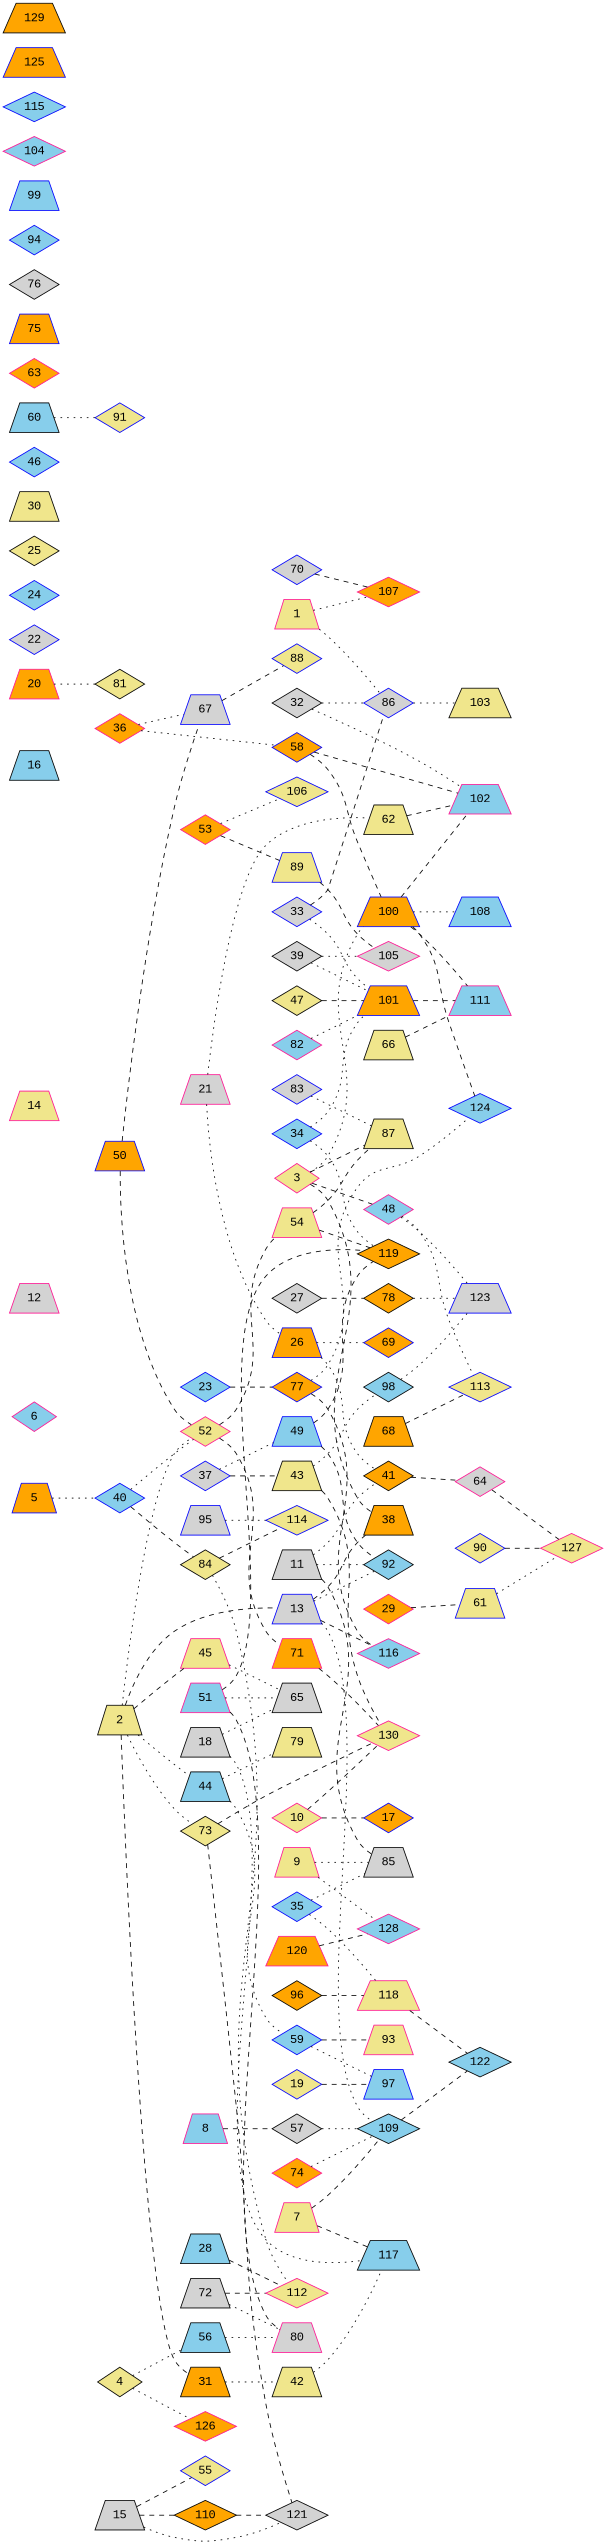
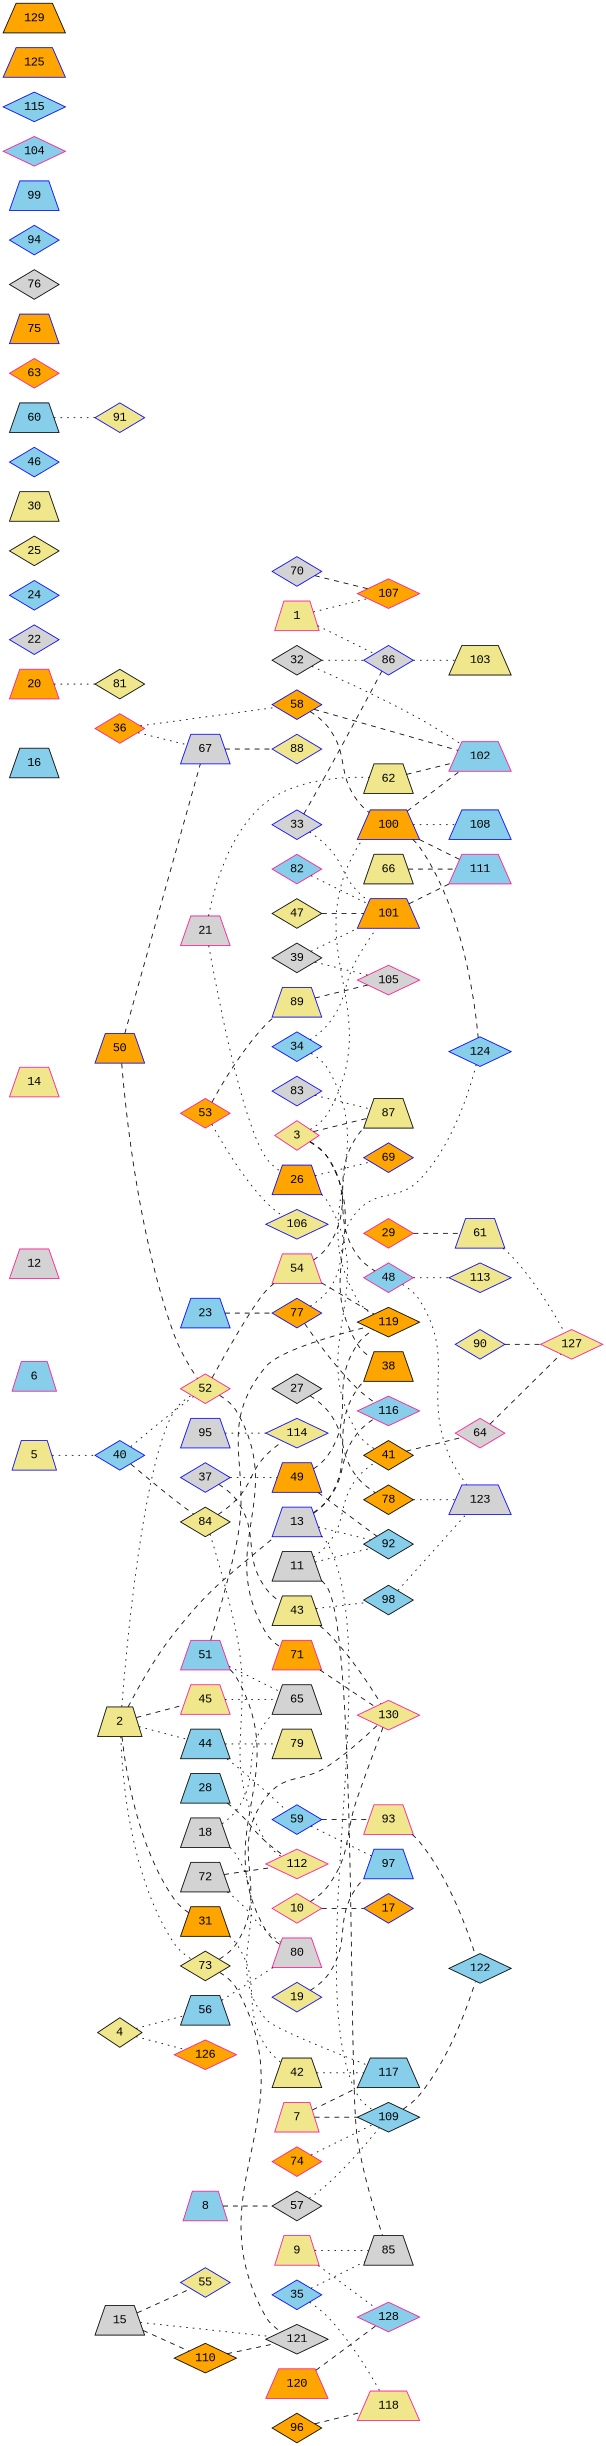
(205, 1387) -> (205, 1313)
(34, 1417) -> (34, 1376)
(297, 1431) -> (297, 1478)
(388, 1431) -> none
(34, 1498) -> (34, 1455)
(439, 2032) -> (450, 1891)
